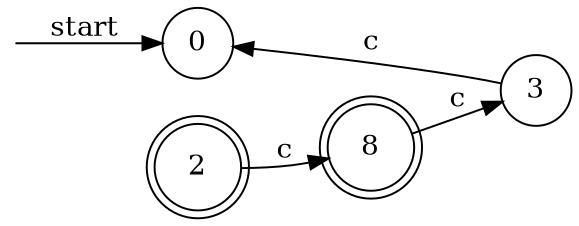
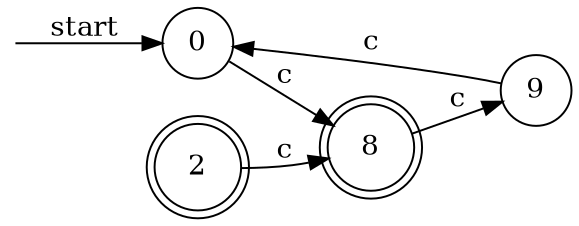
none -> (273, 88)
(536, 90) -> (536, 90)
